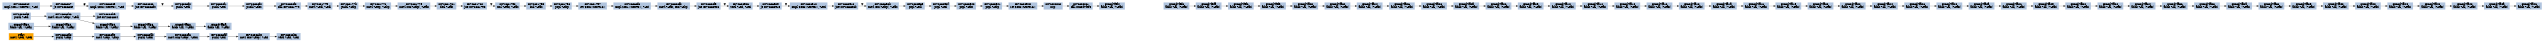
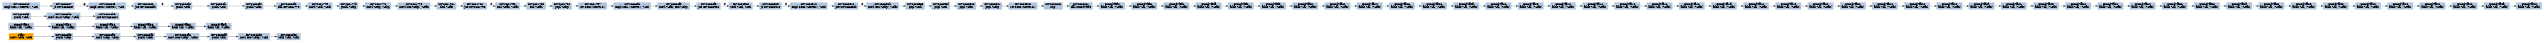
none -> (1144, 6)
(86, 21) -> (84, 26)
